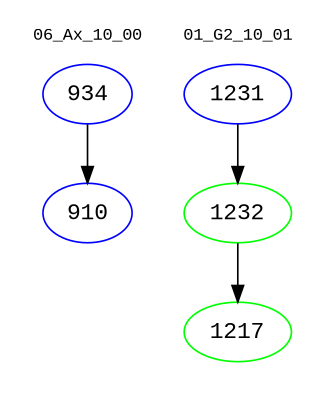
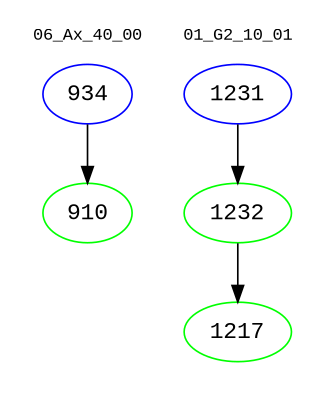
(88, 36) -> (88, 36)
(88, 213) -> (88, 213)
